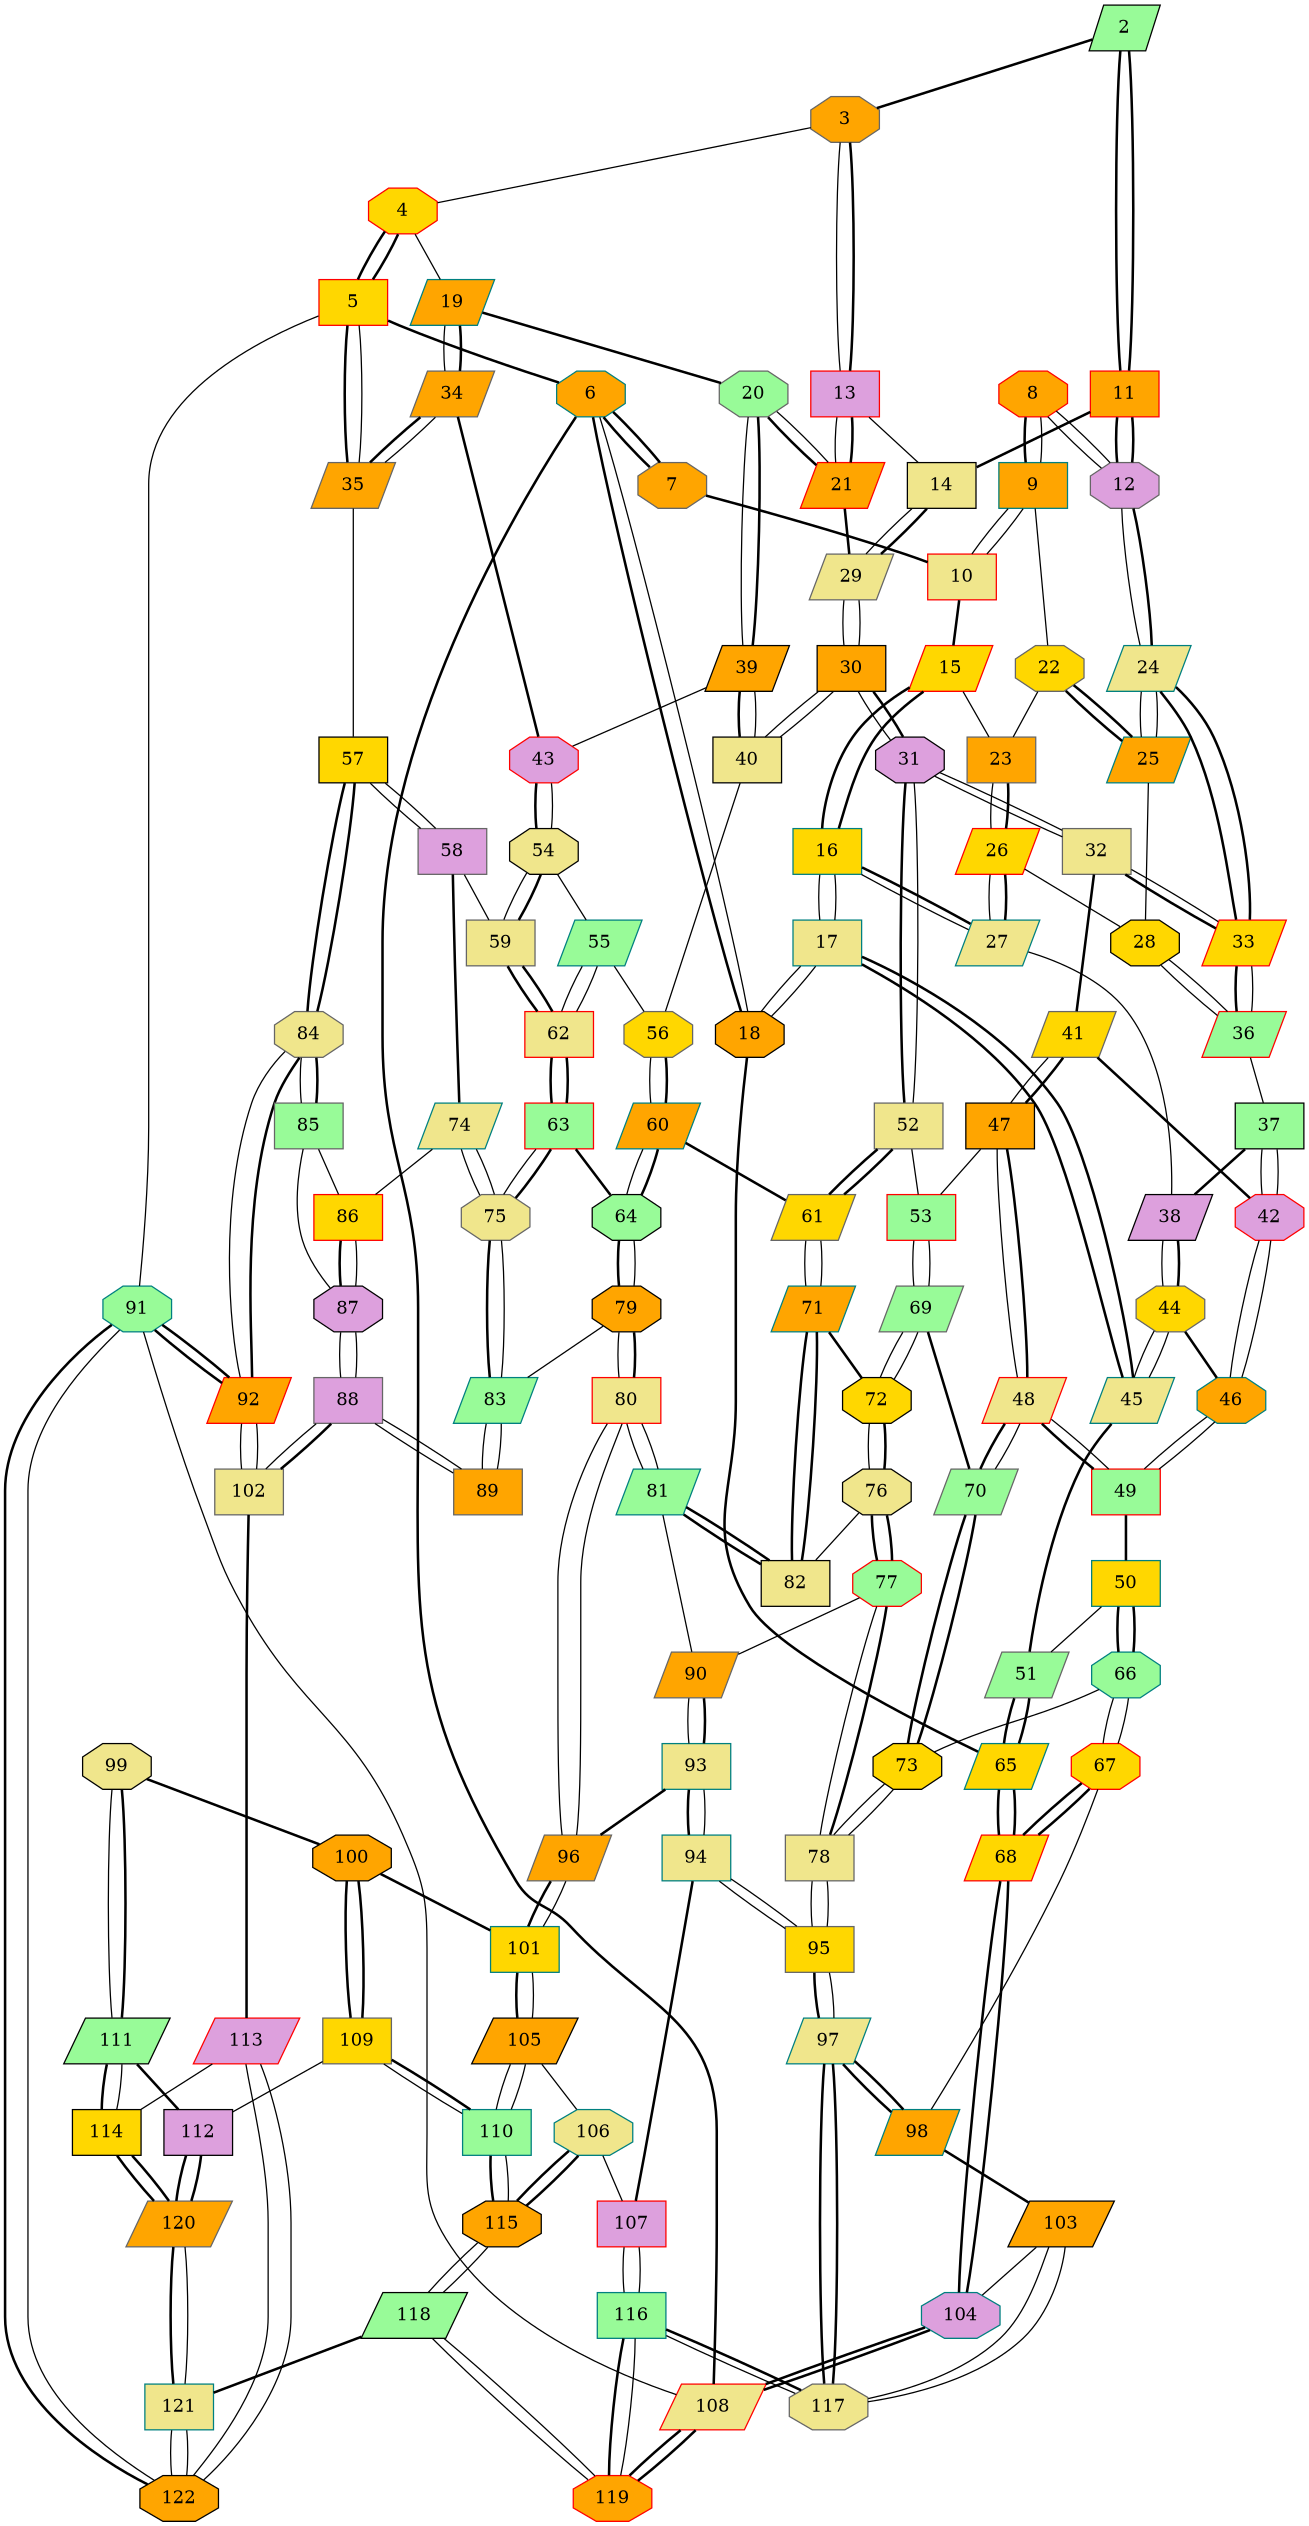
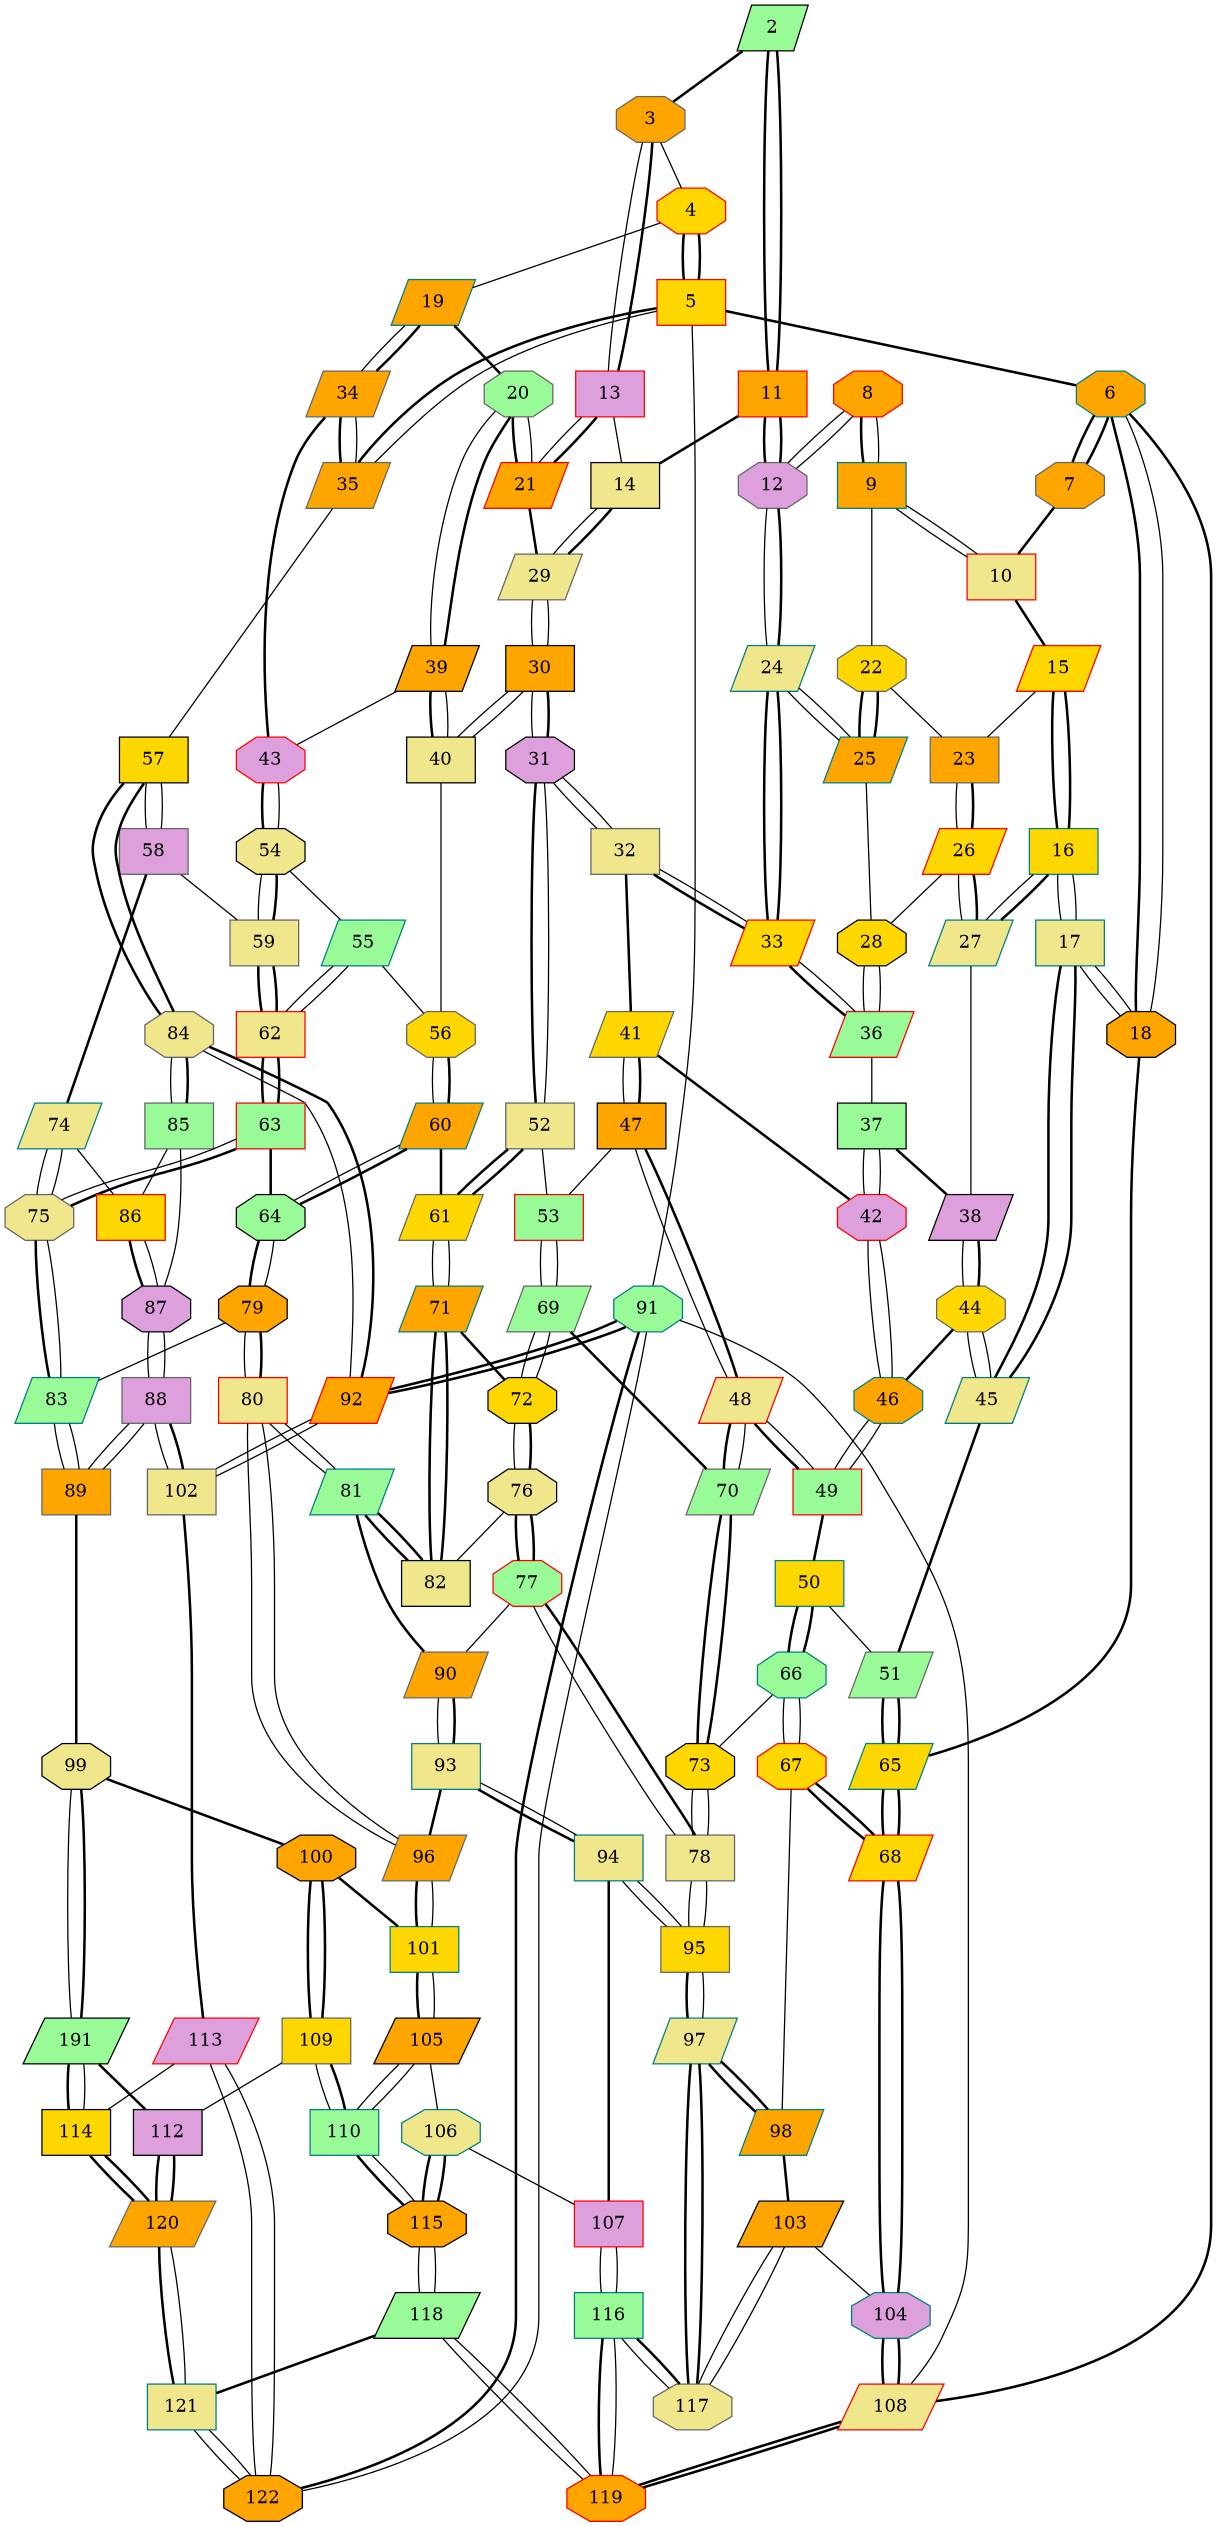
(677, 1583) -> (381, 1588)
none -> (76, 1629)
(117, 2041) -> (76, 2041)
